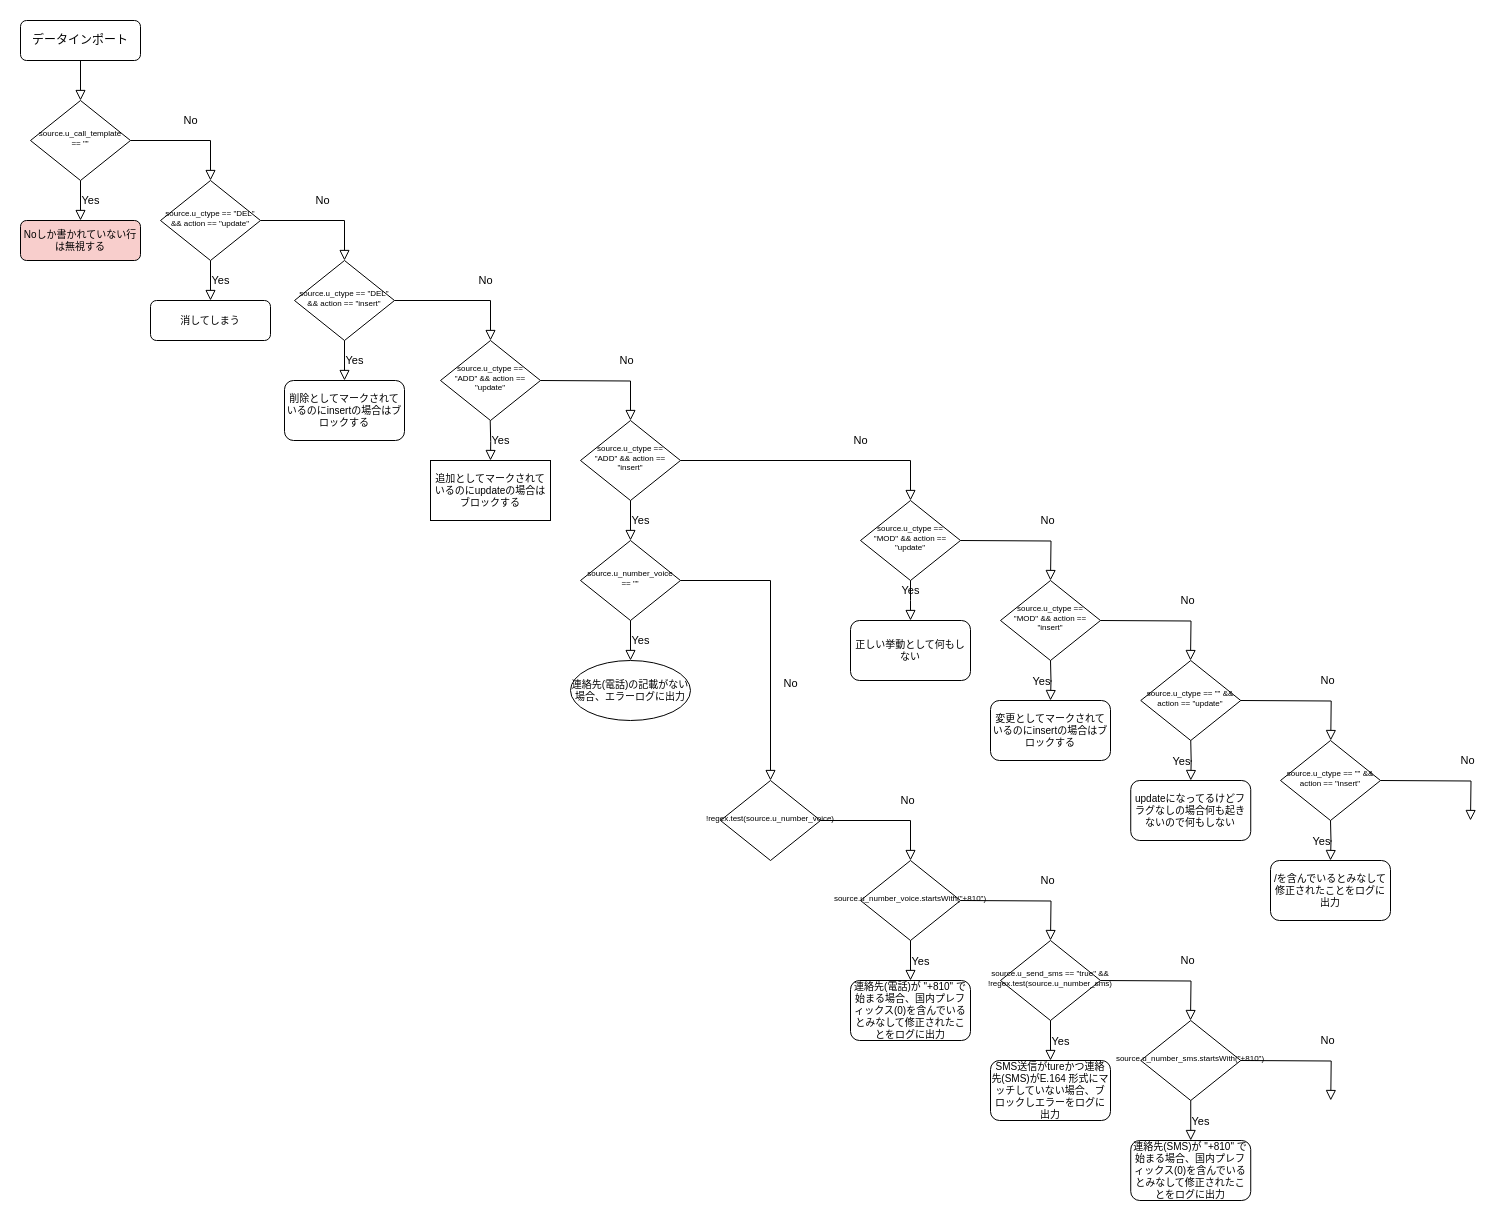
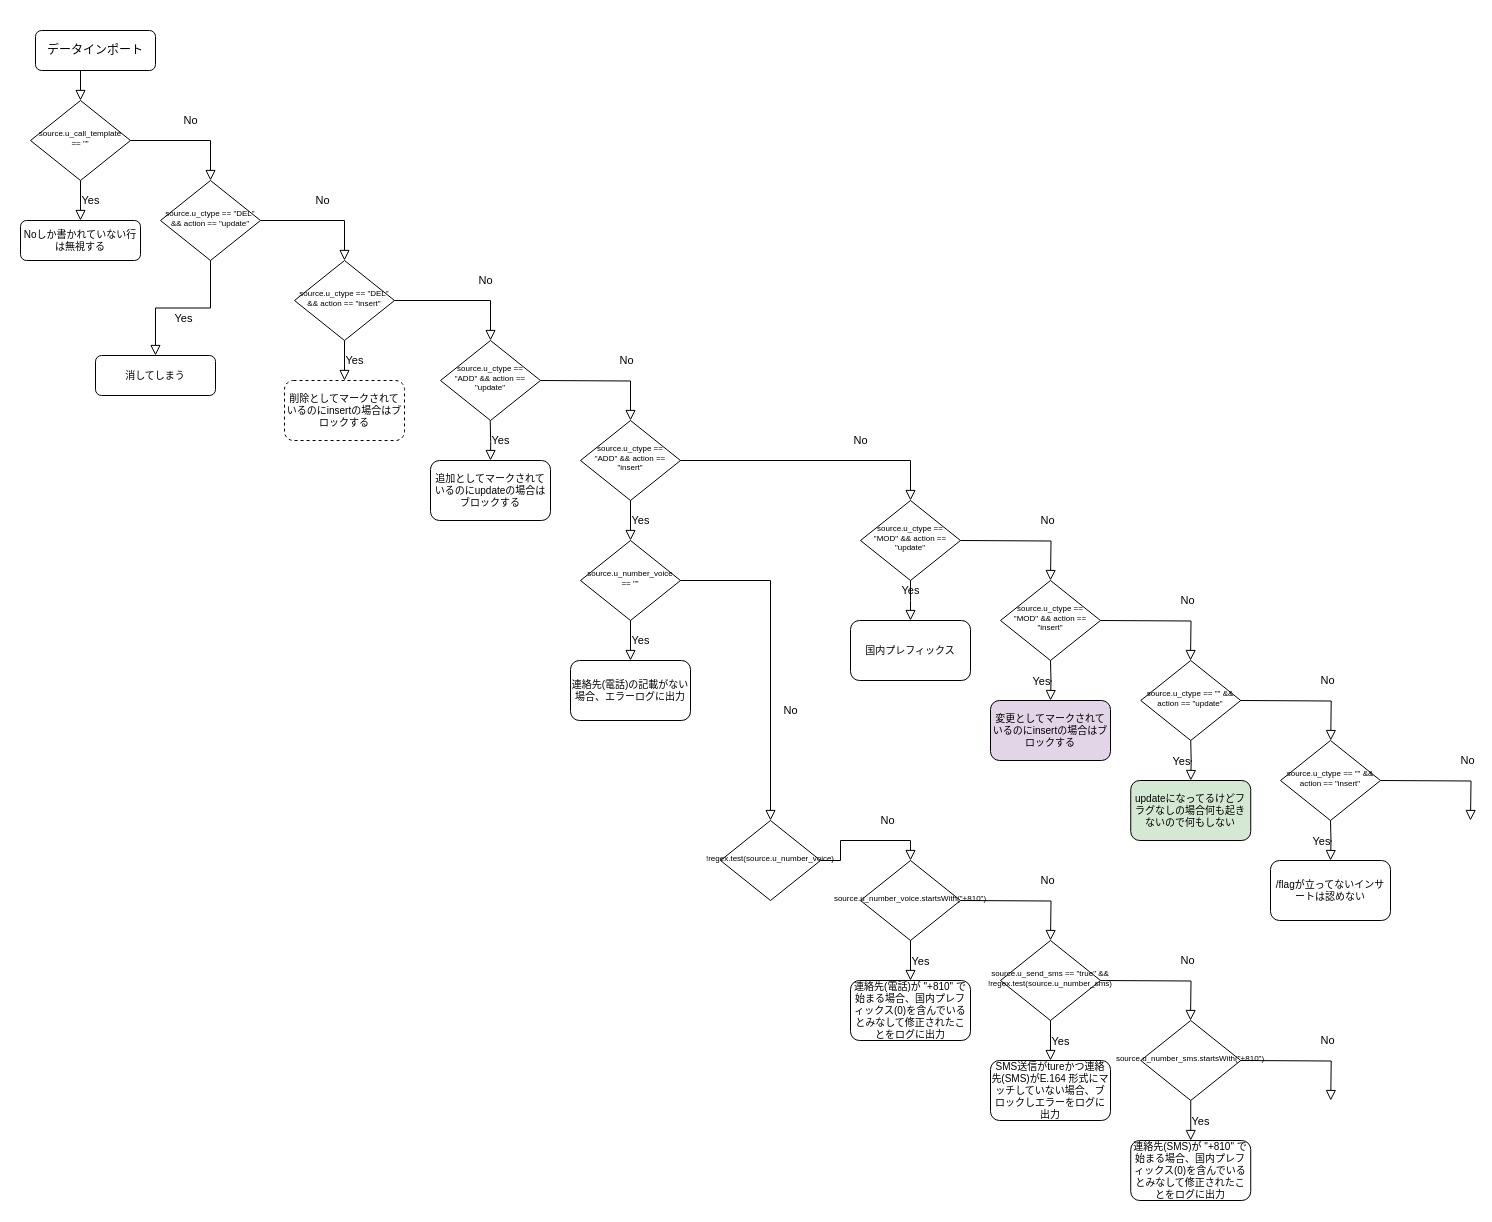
(81, 41) -> (96, 51)
(81, 241) -> (81, 241)
(211, 321) -> (156, 376)
(345, 411) -> (345, 411)
(491, 491) -> (491, 491)
(911, 651) -> (911, 651)
(631, 691) -> (631, 691)
(1051, 731) -> (1051, 731)
(1191, 811) -> (1191, 811)
(771, 821) -> (771, 861)
(1331, 891) -> (1331, 891)
